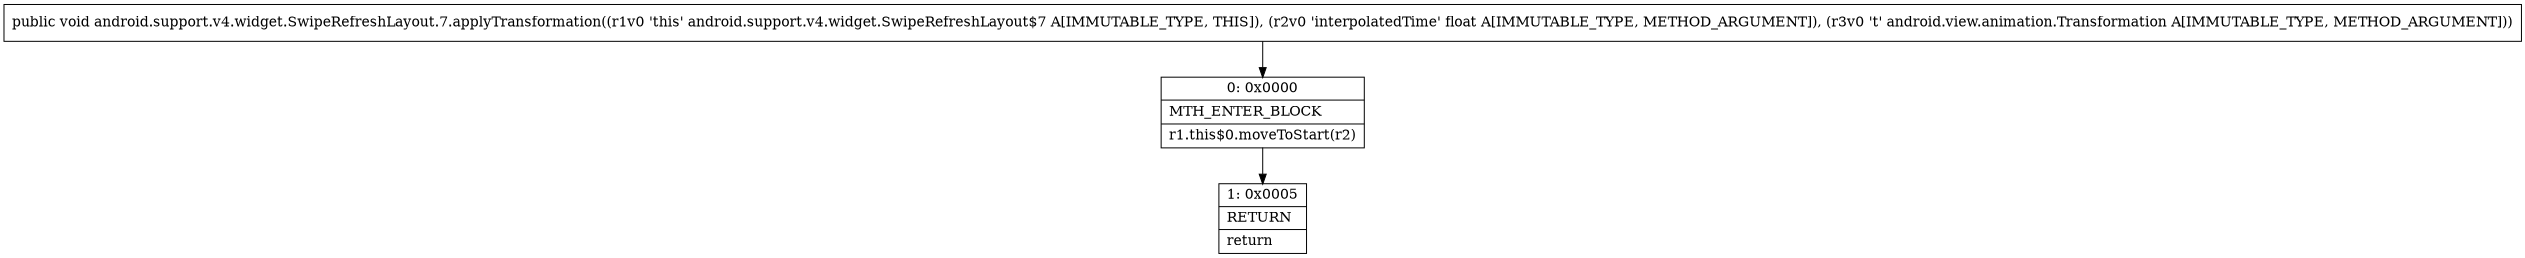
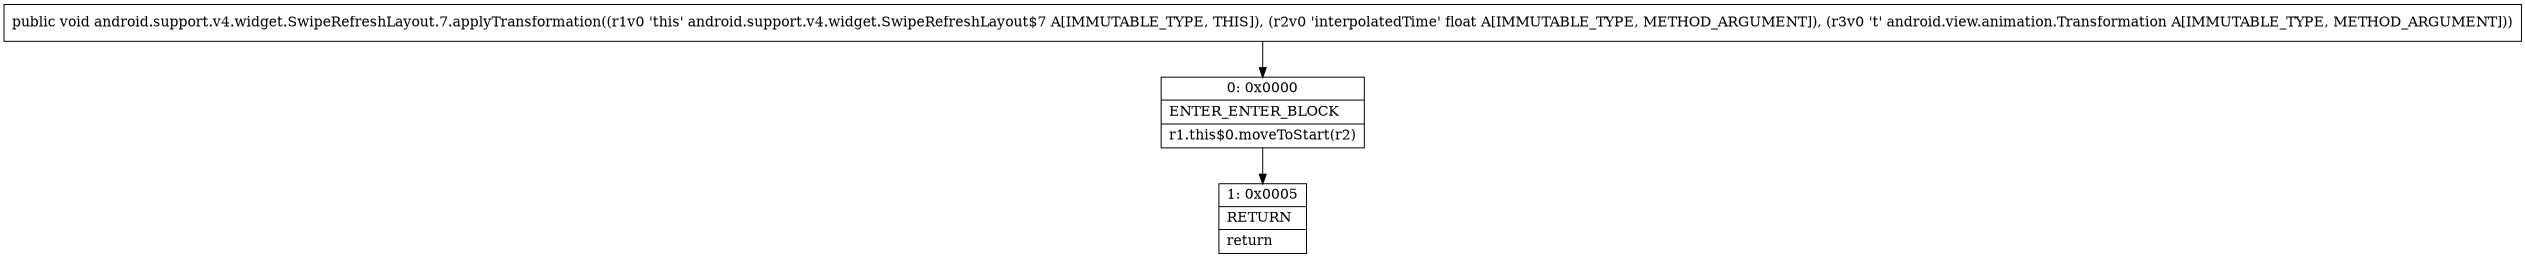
(1246, 112) -> (1254, 112)
